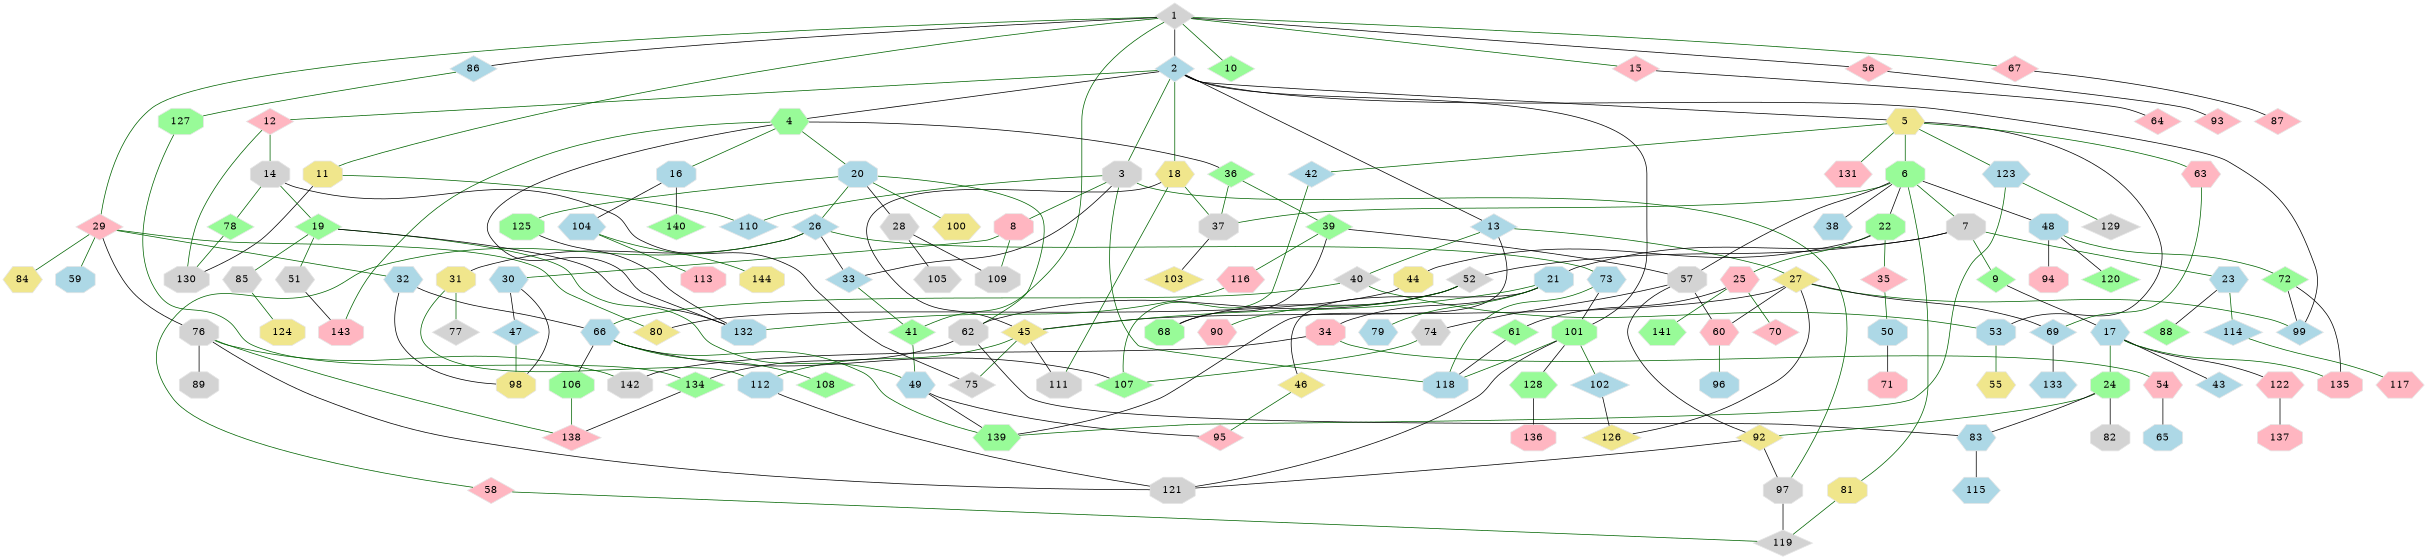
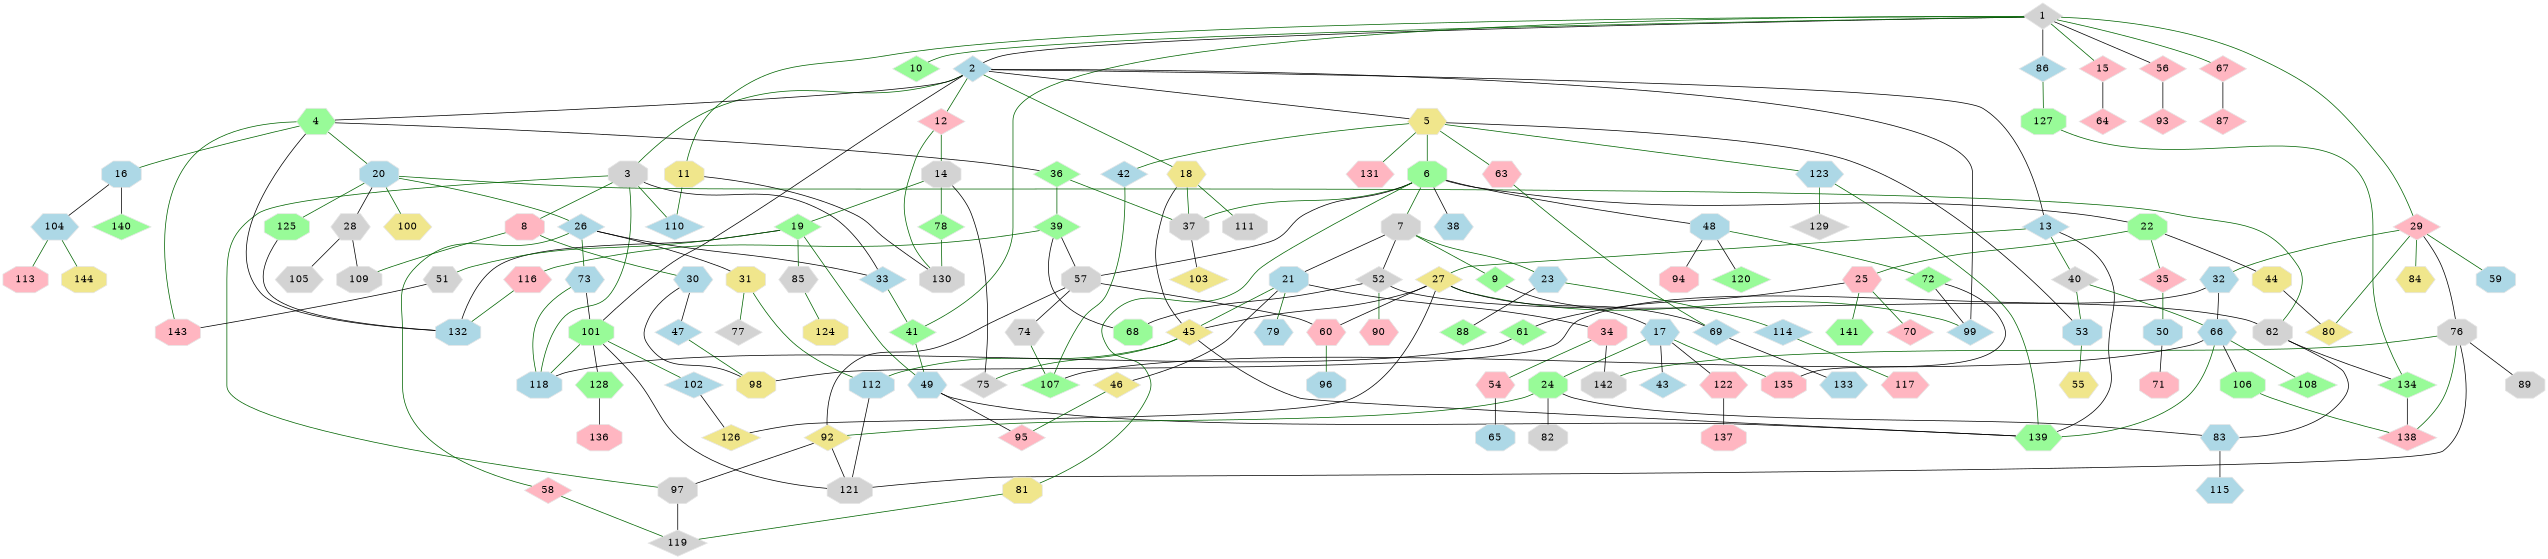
(1041, 357) -> (1599, 416)
